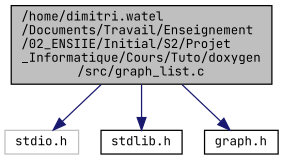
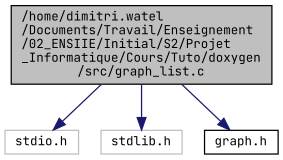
(142, 142) -> (142, 142)
